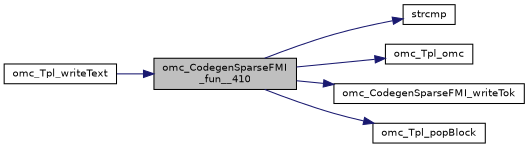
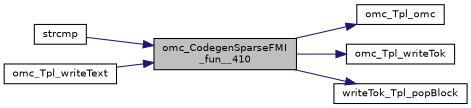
(328, 36) -> (115, 41)
(429, 94) -> (401, 54)
(429, 133) -> (401, 94)
